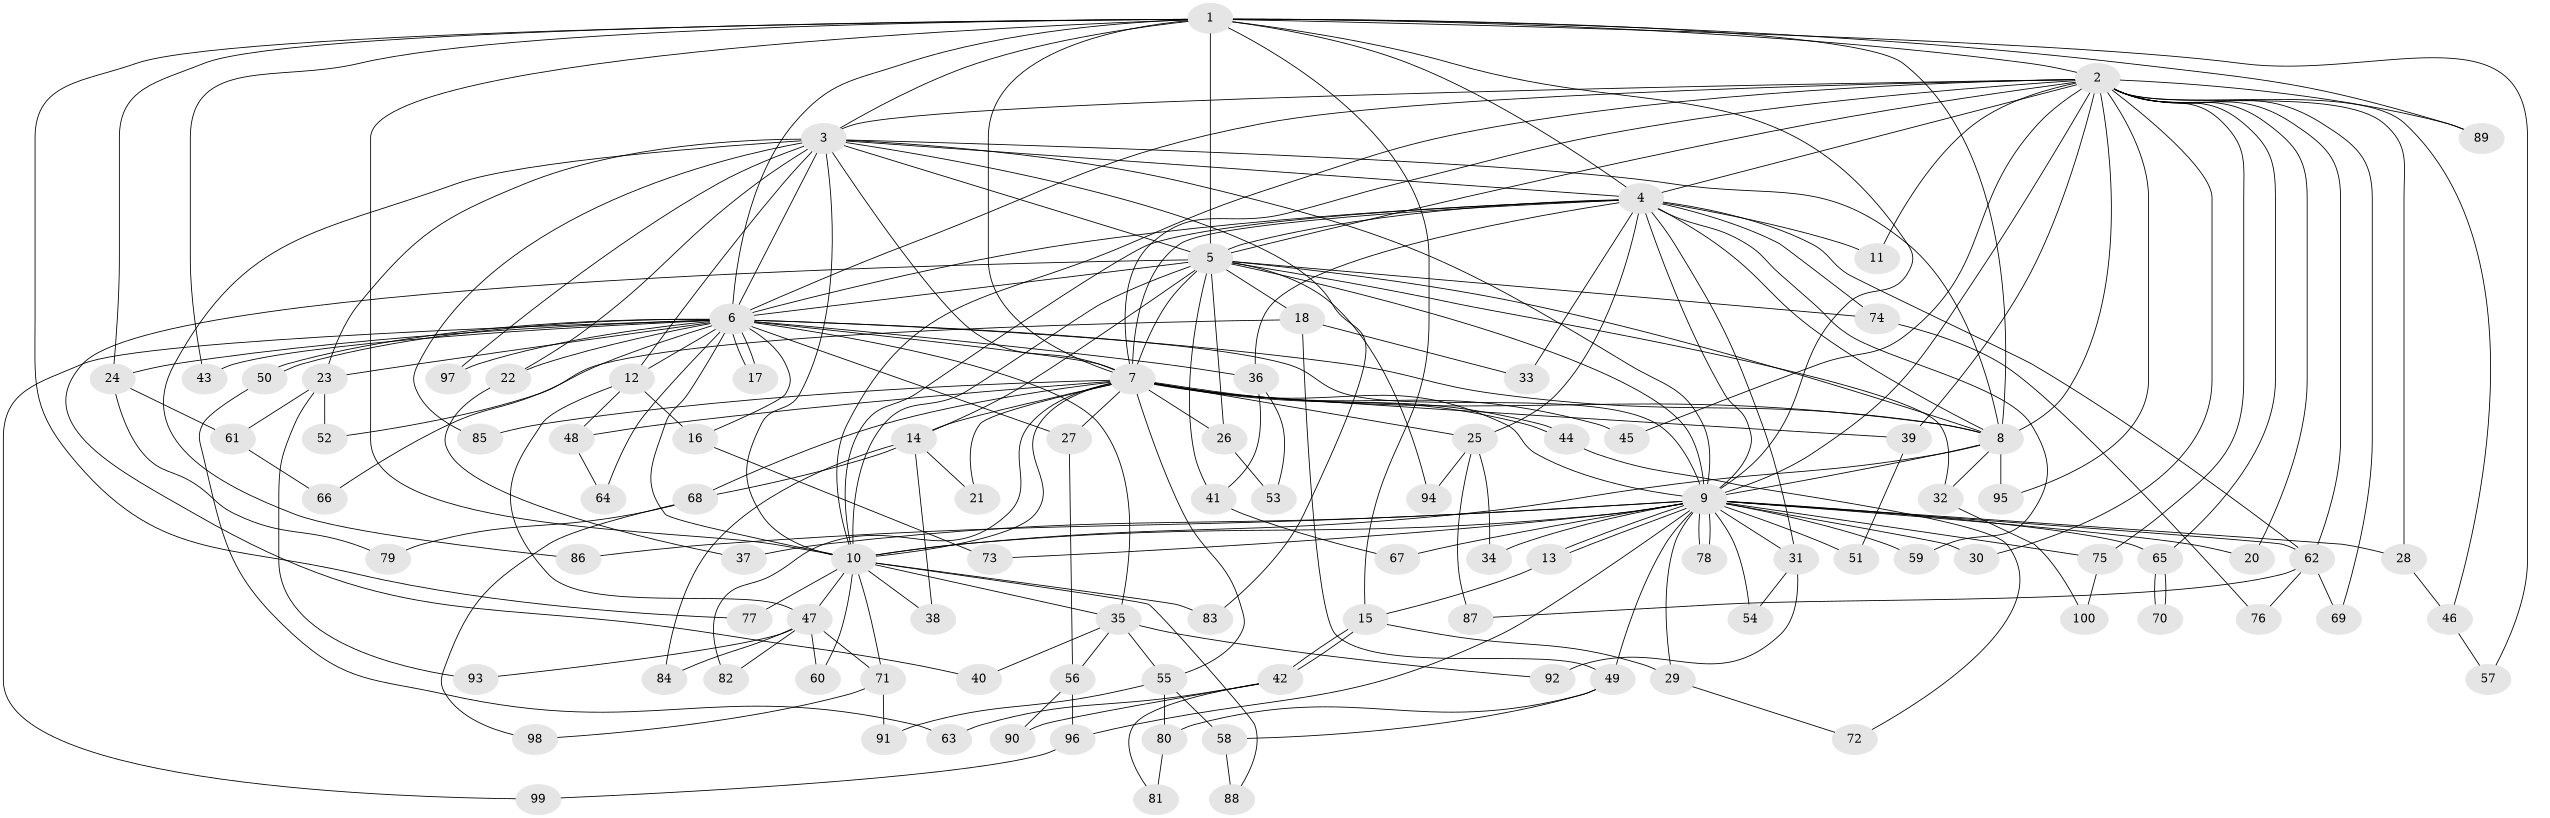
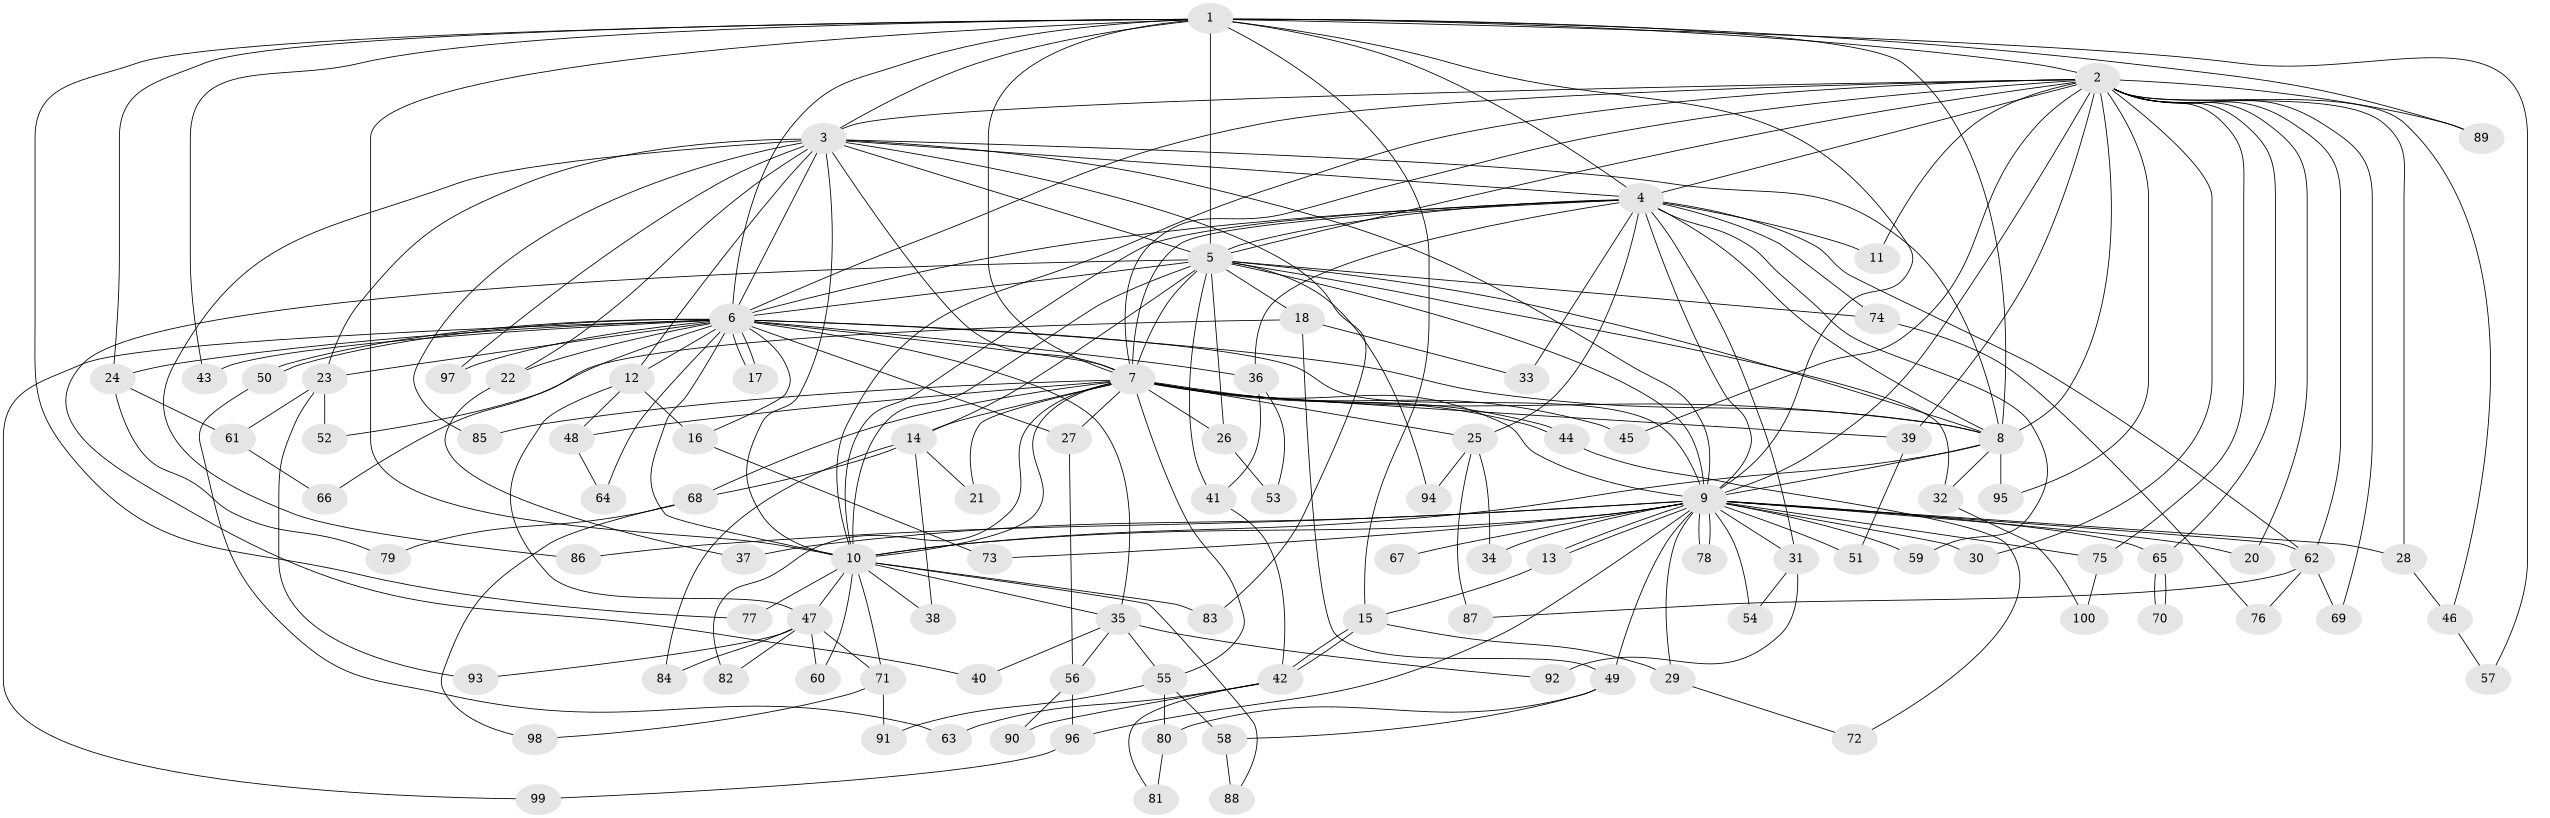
(1307, 535) -> (1280, 578)
